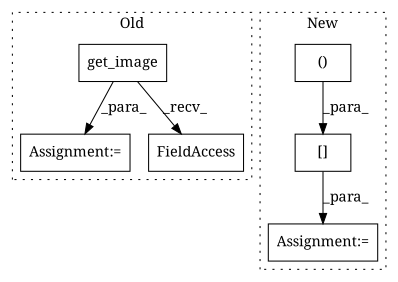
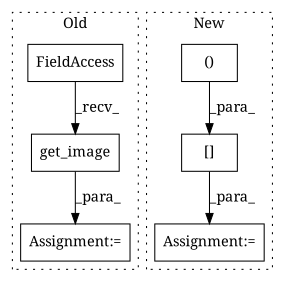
(156, 104) -> (75, 103)
